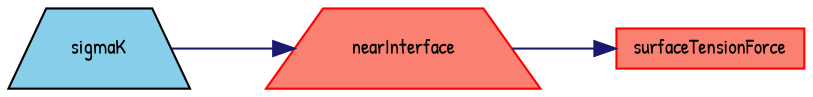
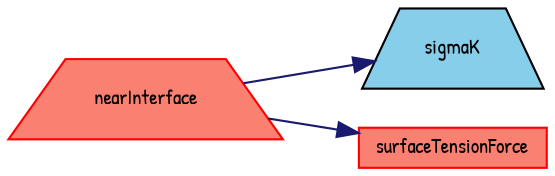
(222, 49) -> (299, 74)
